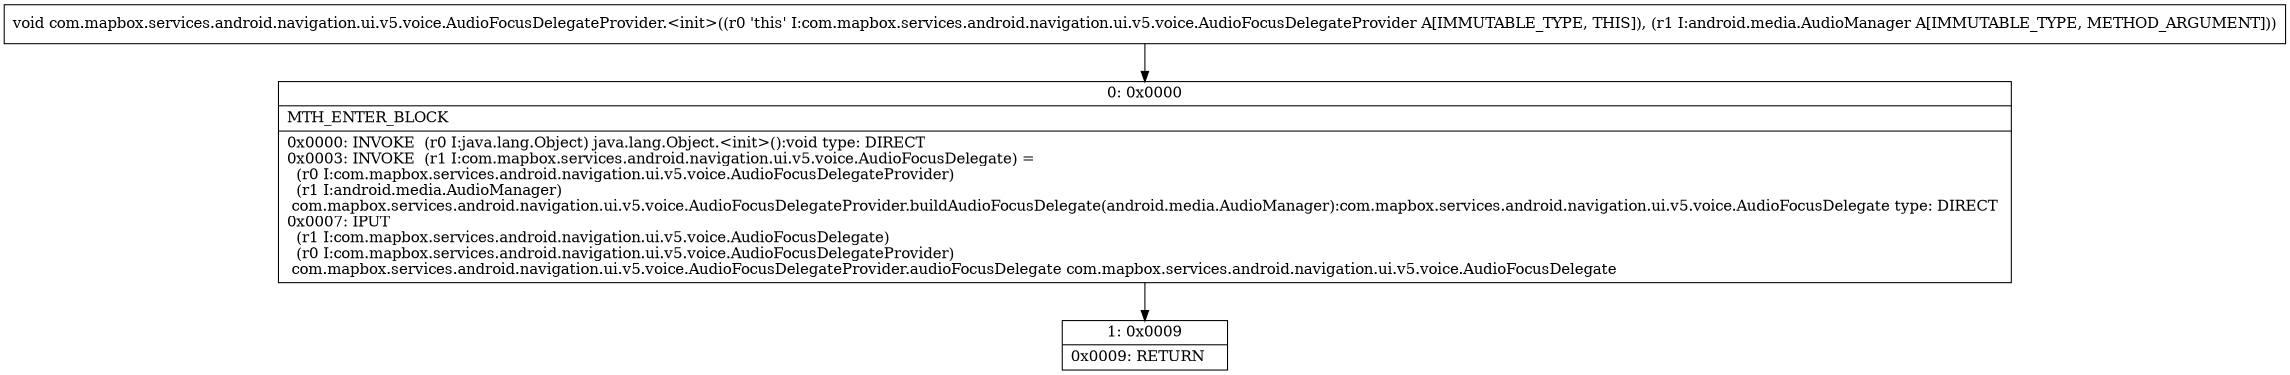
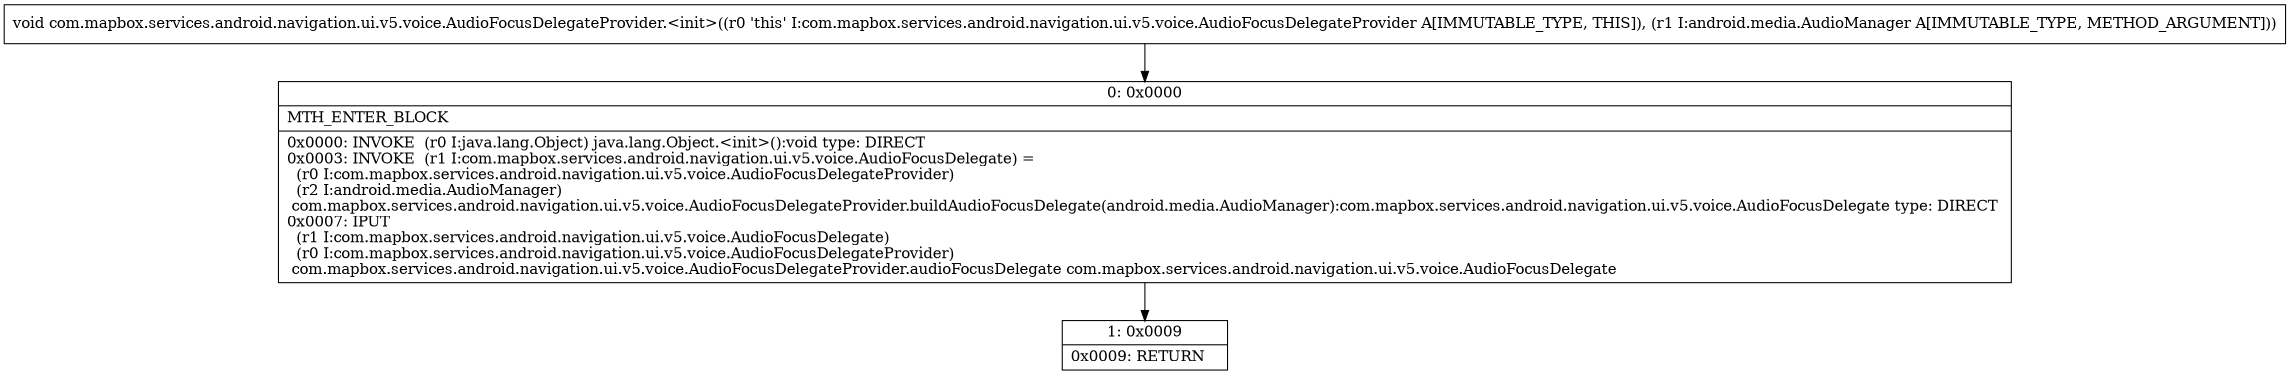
(425, 191) -> (425, 191)
